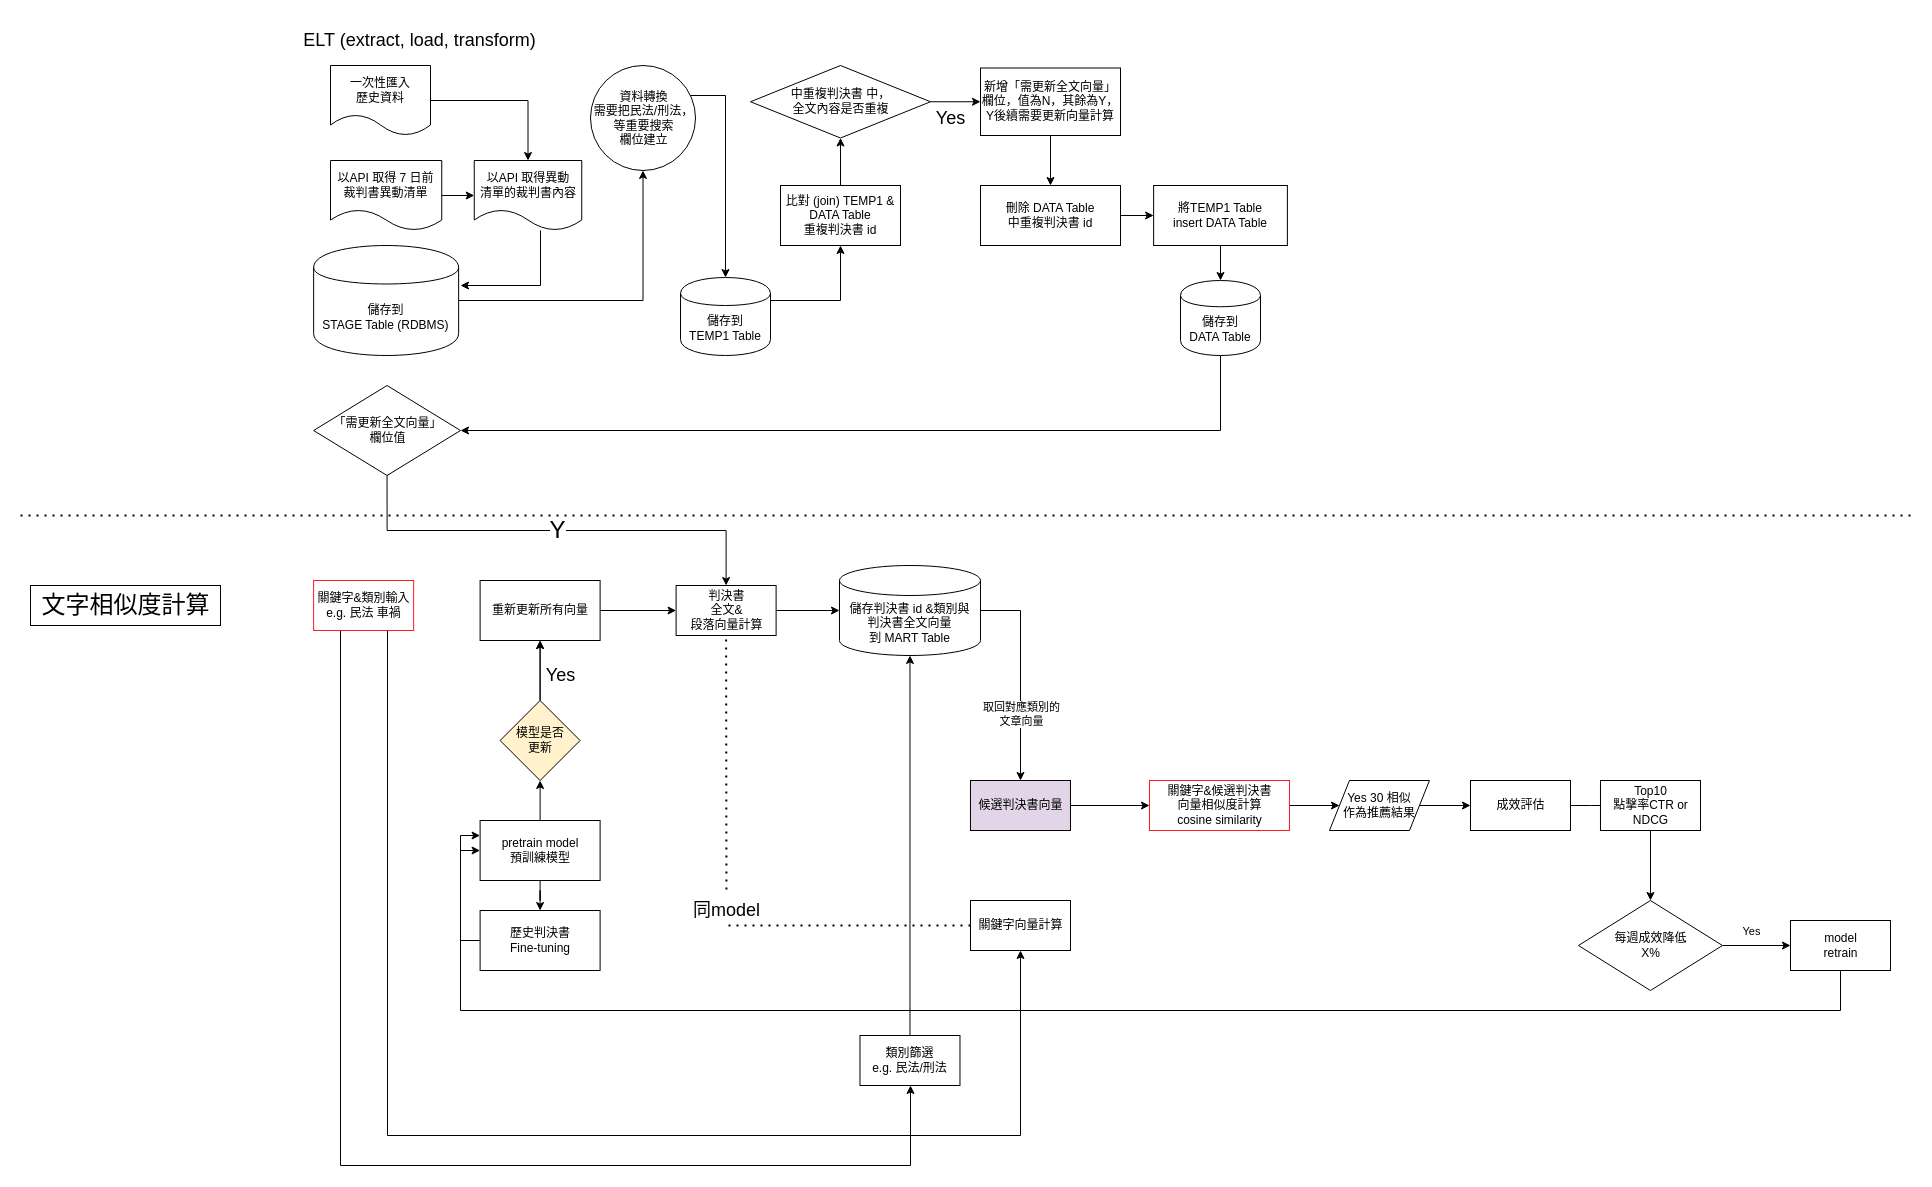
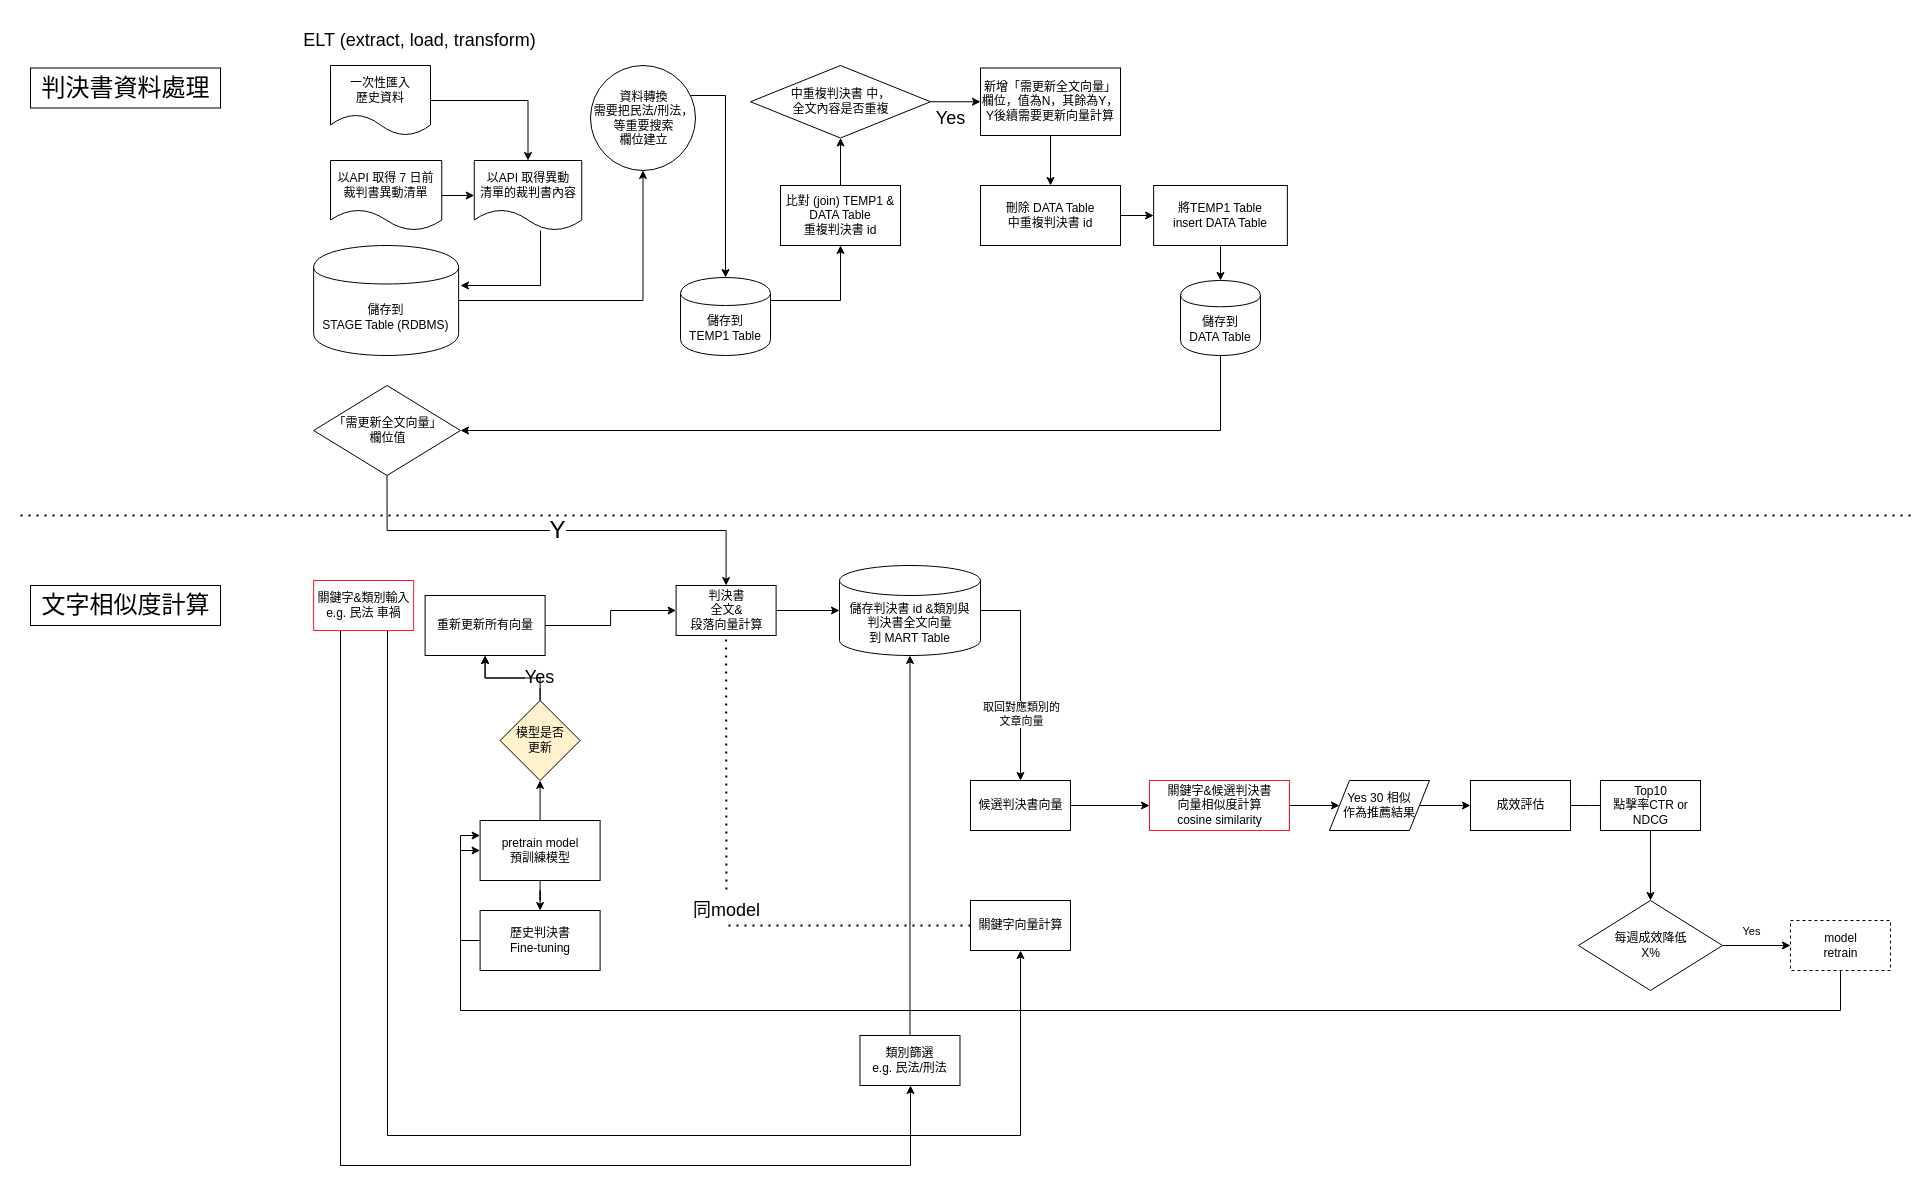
none -> (126, 88)
(540, 611) -> (485, 626)
(1020, 806) -> (1020, 806)
(1840, 946) -> (1840, 946)
